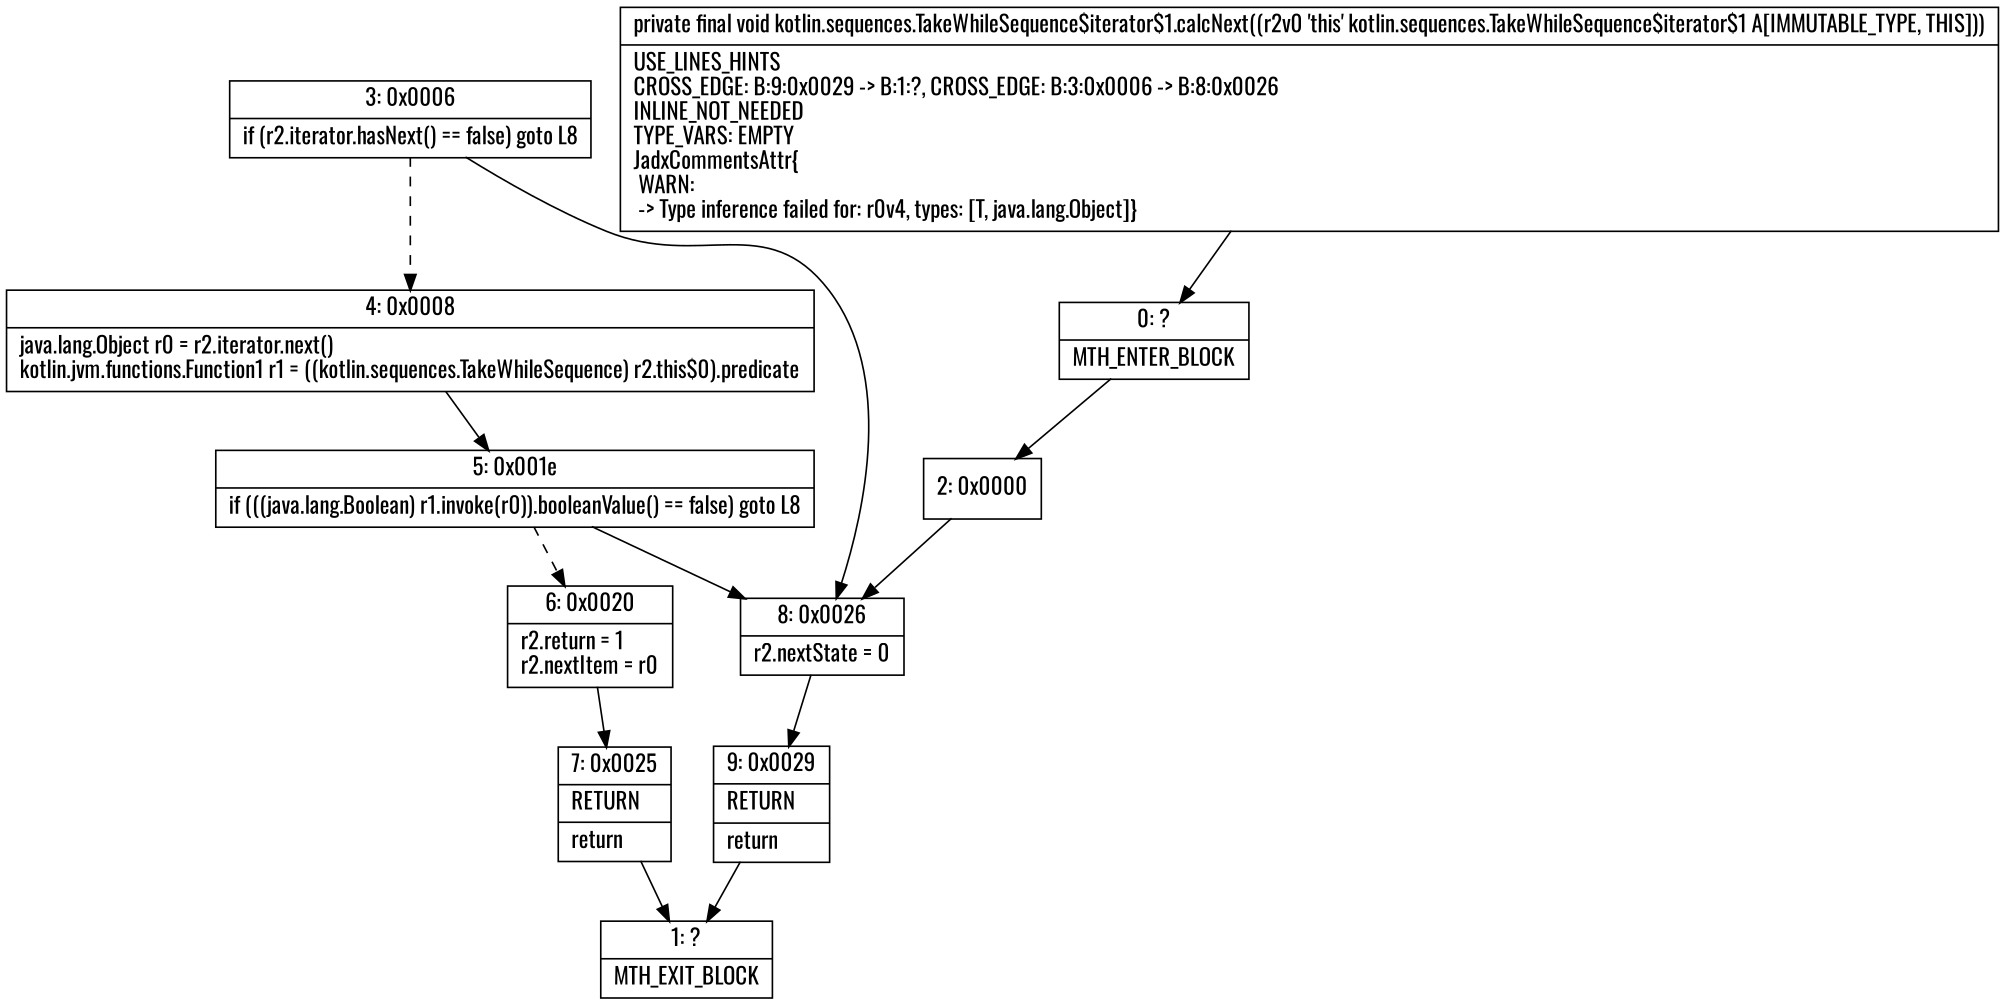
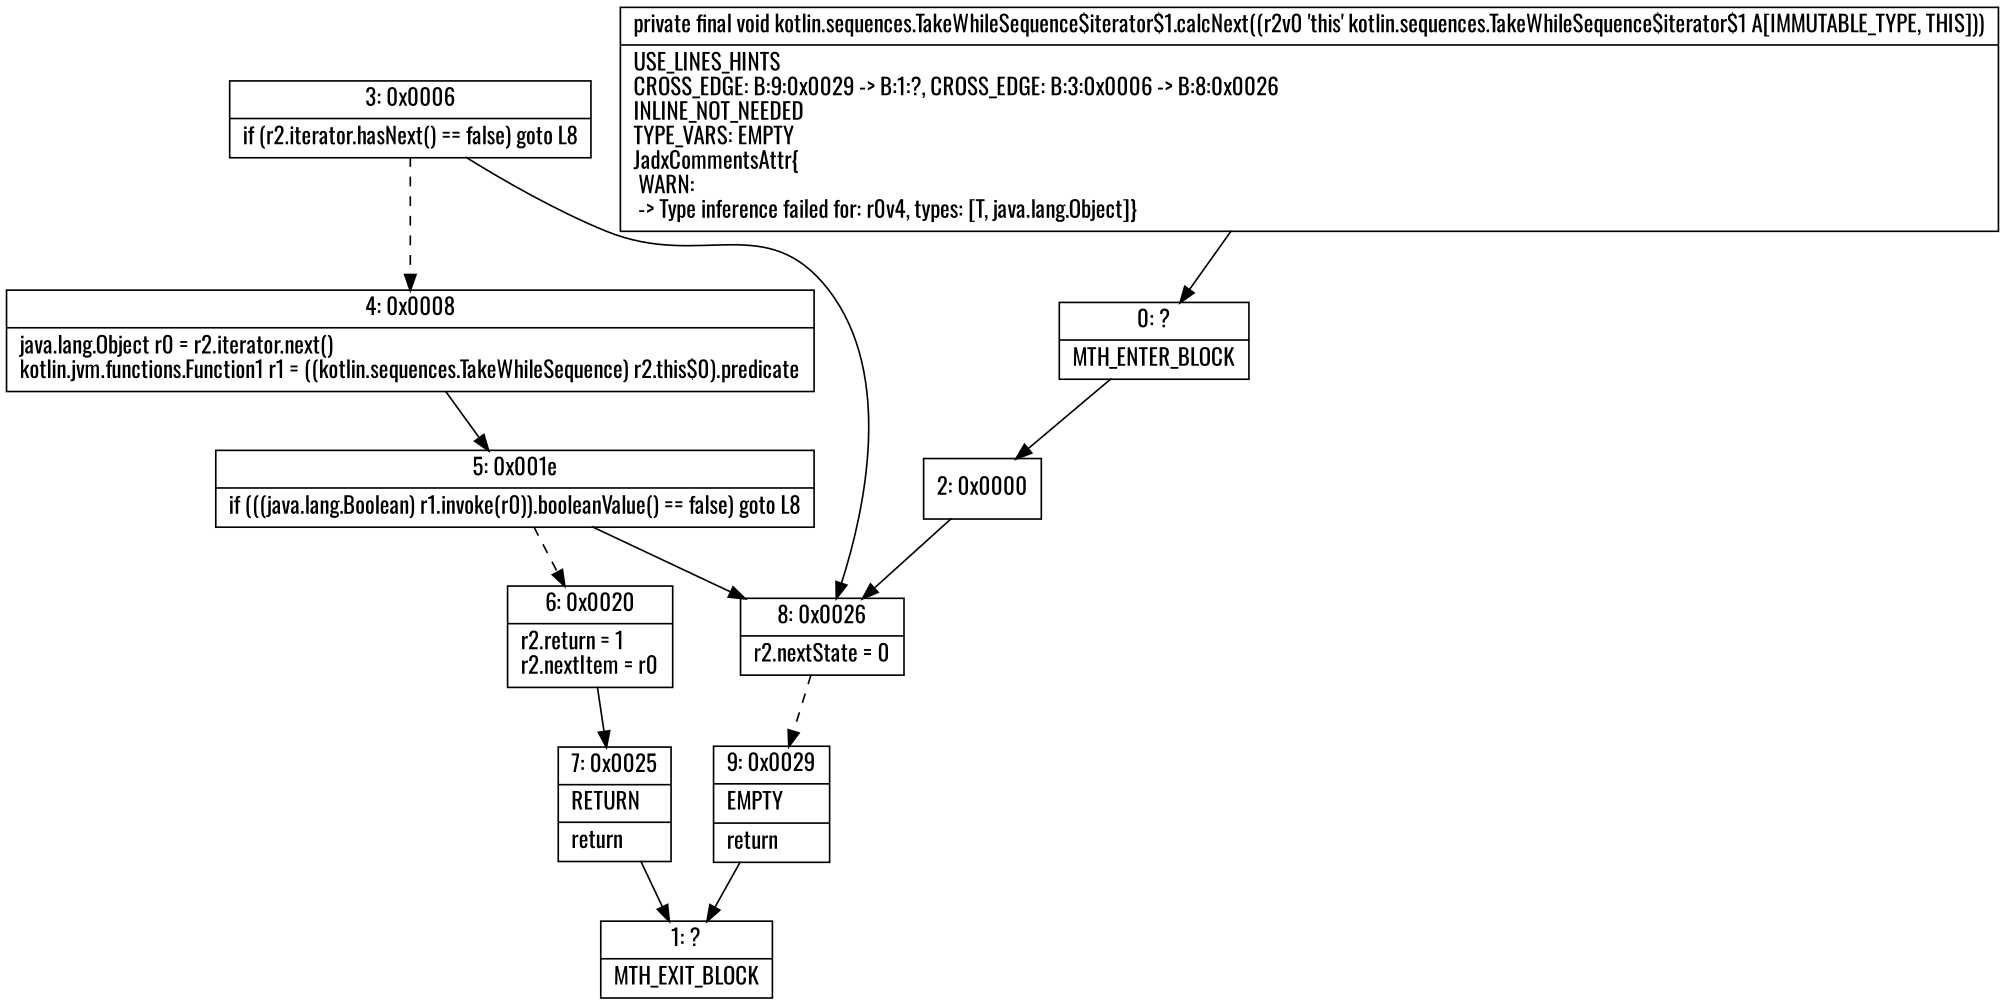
(802, 703) -> (802, 703)
(762, 803) -> (755, 803)
